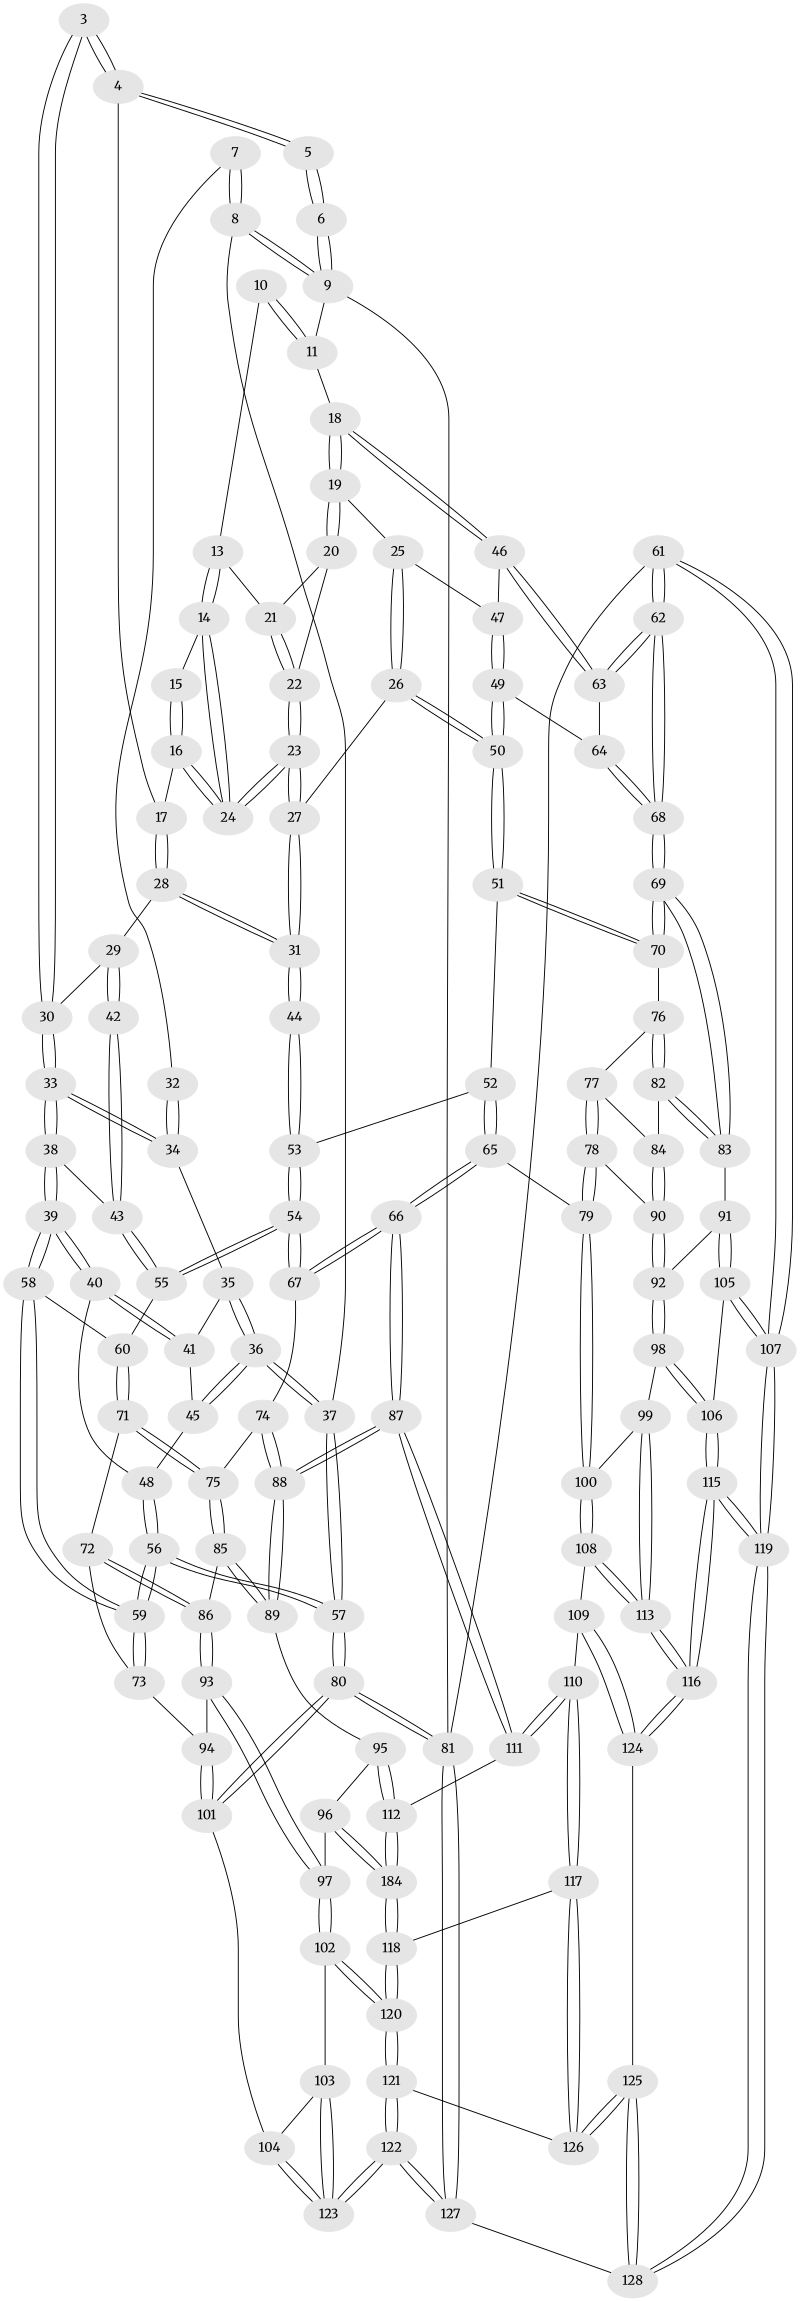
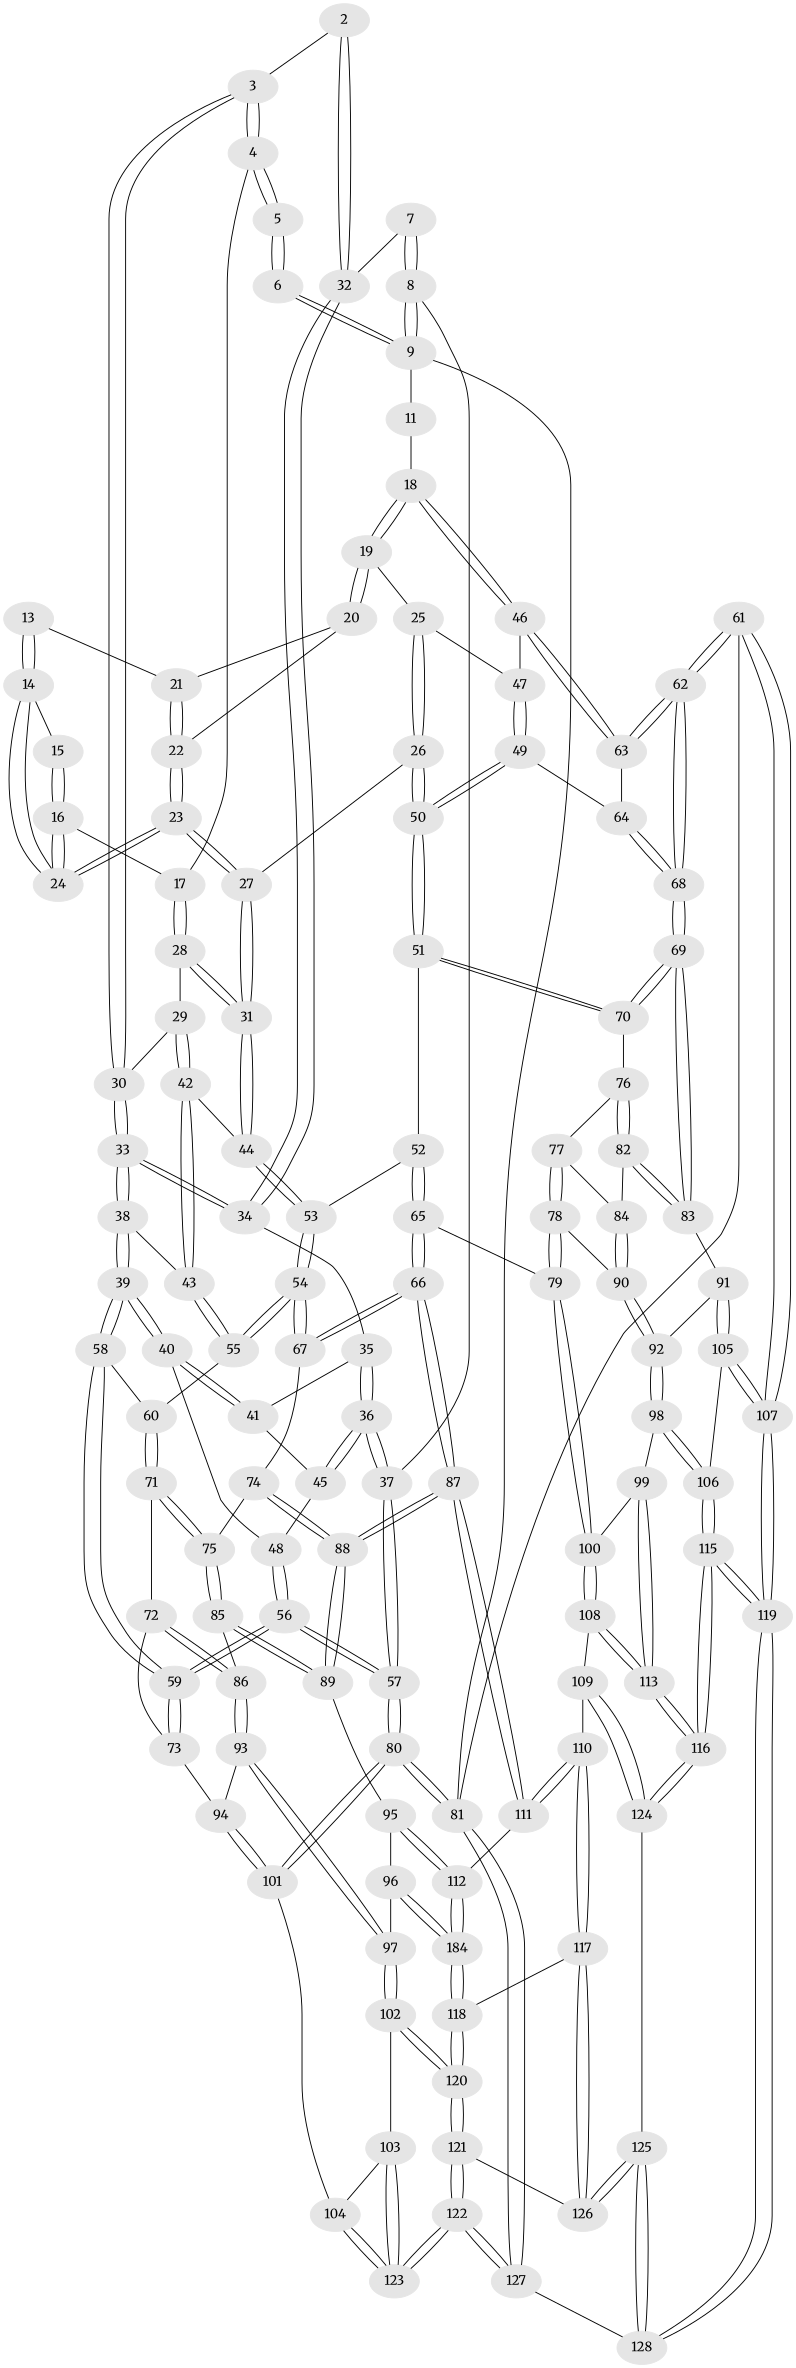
none -> (345, 20)
(261, 286) -> none
none -> (216, 1118)
